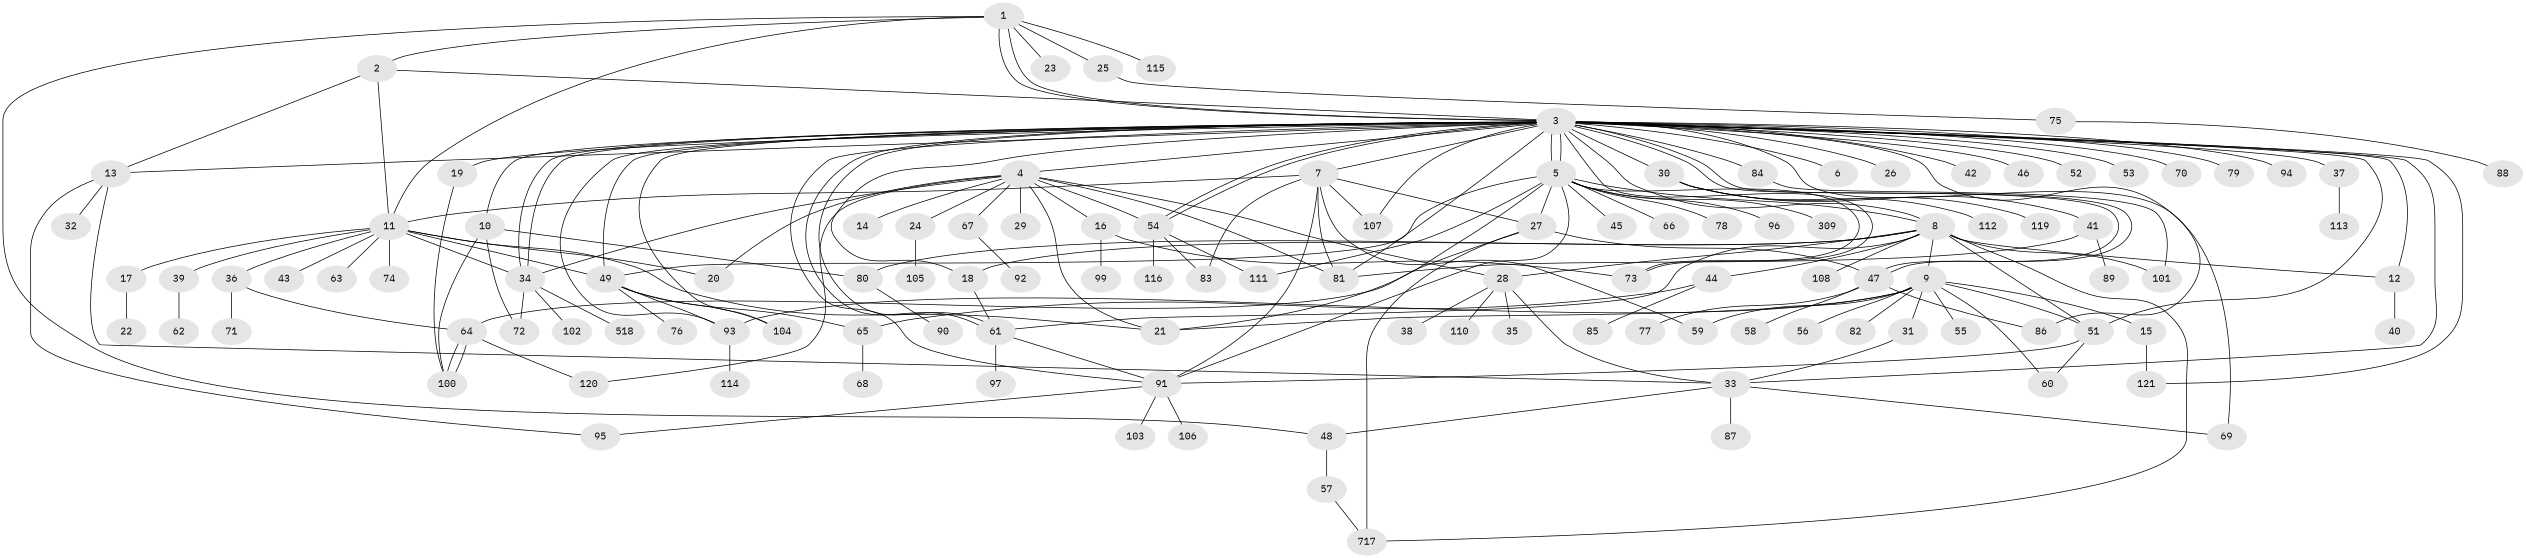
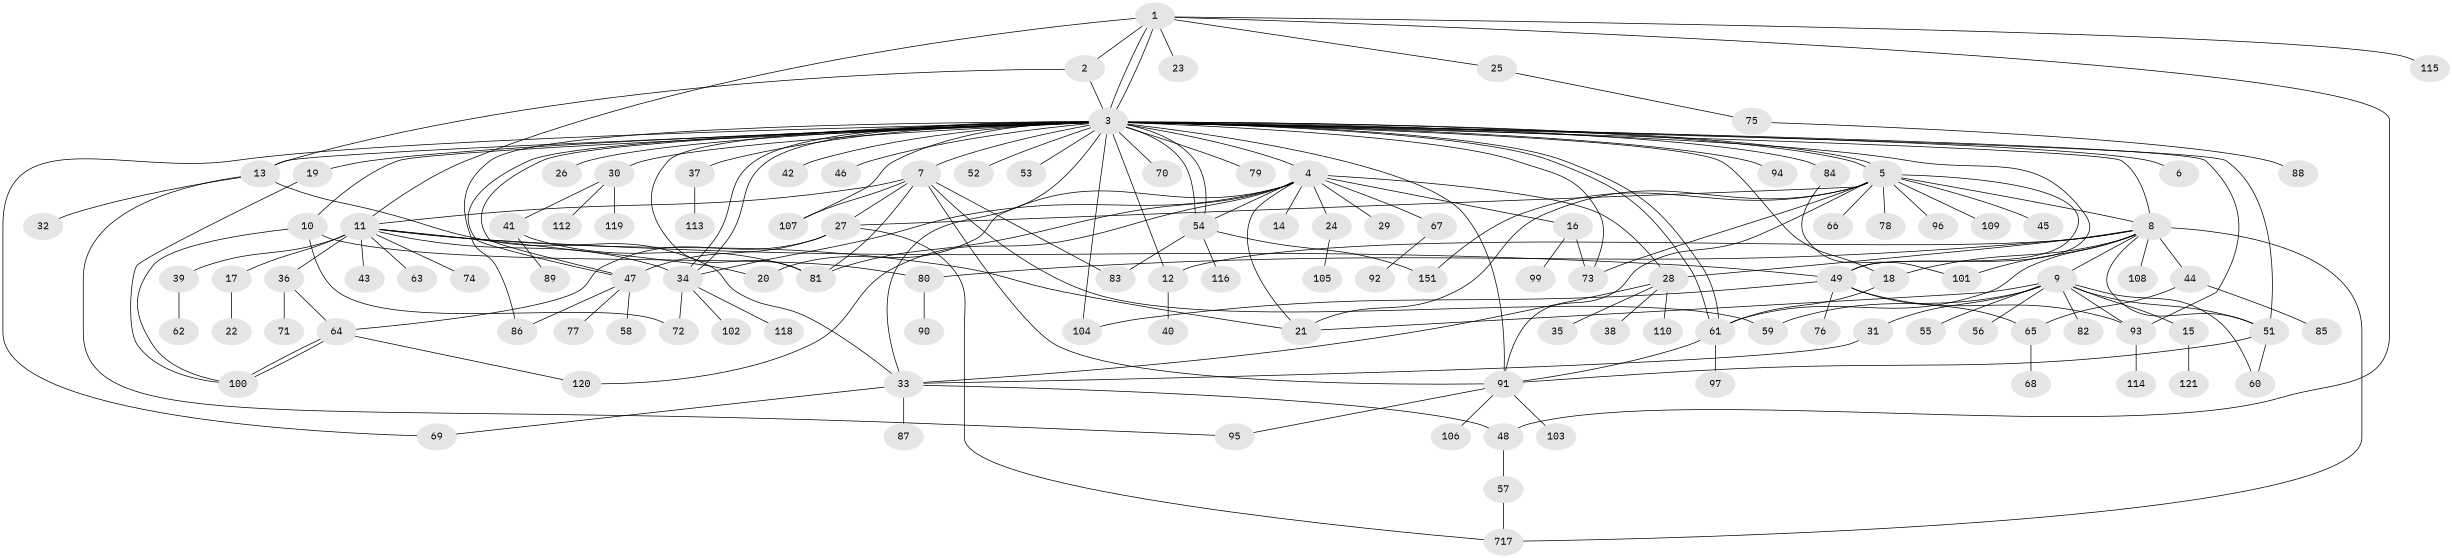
(383, 148) -> none
(2440, 169) -> none
(1827, 226) -> (1991, 226)
(1259, 279) -> (1428, 279)
(625, 332) -> (784, 332)
